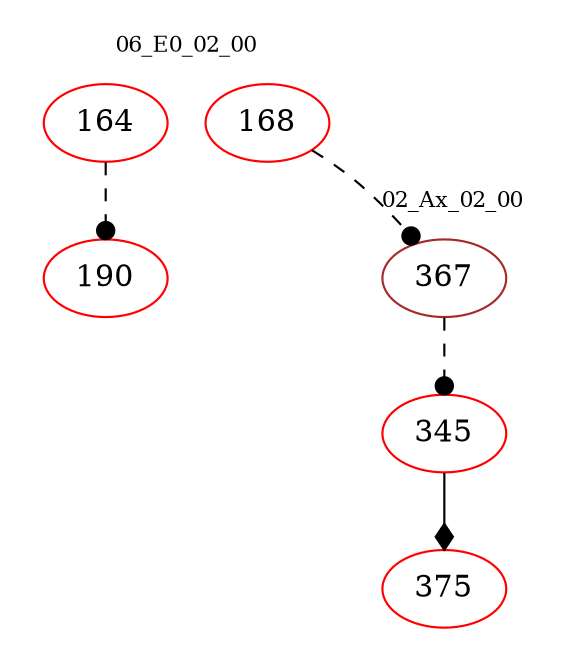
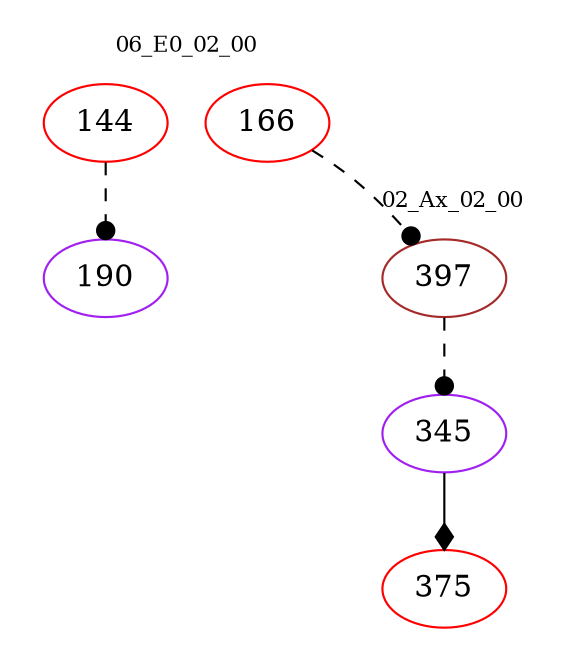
(106, 123) -> (106, 123)
(267, 123) -> (267, 123)
(106, 278) -> (106, 278)
(444, 278) -> (444, 278)
(444, 434) -> (444, 434)
